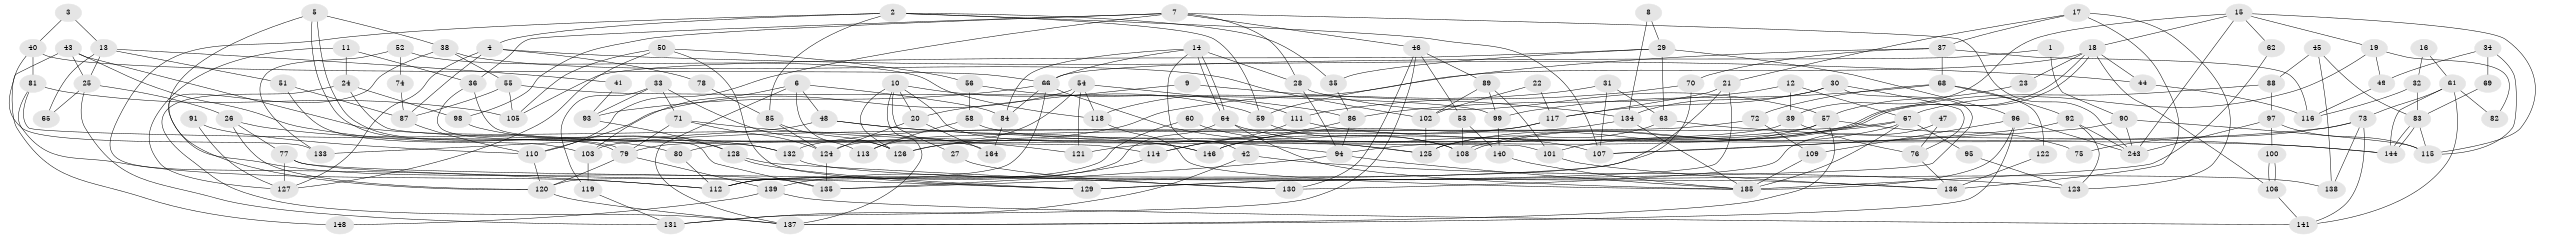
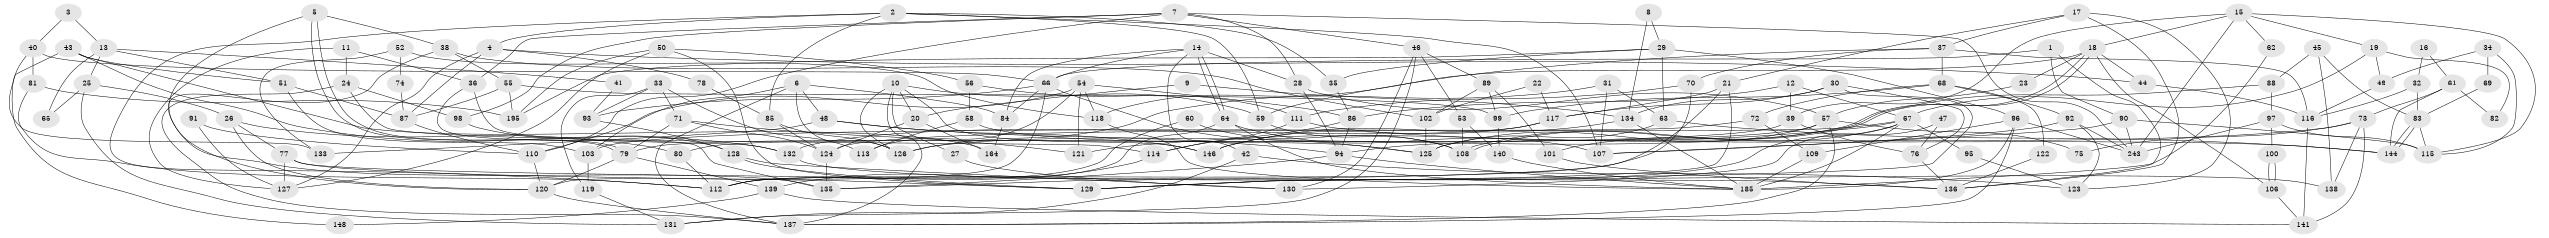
(76, 63) -> (174, 72)
(513, 119) -> (513, 119)
(764, 141) -> none
none -> (2159, 153)
none -> (1503, 180)
(2420, 188) -> (2306, 172)
